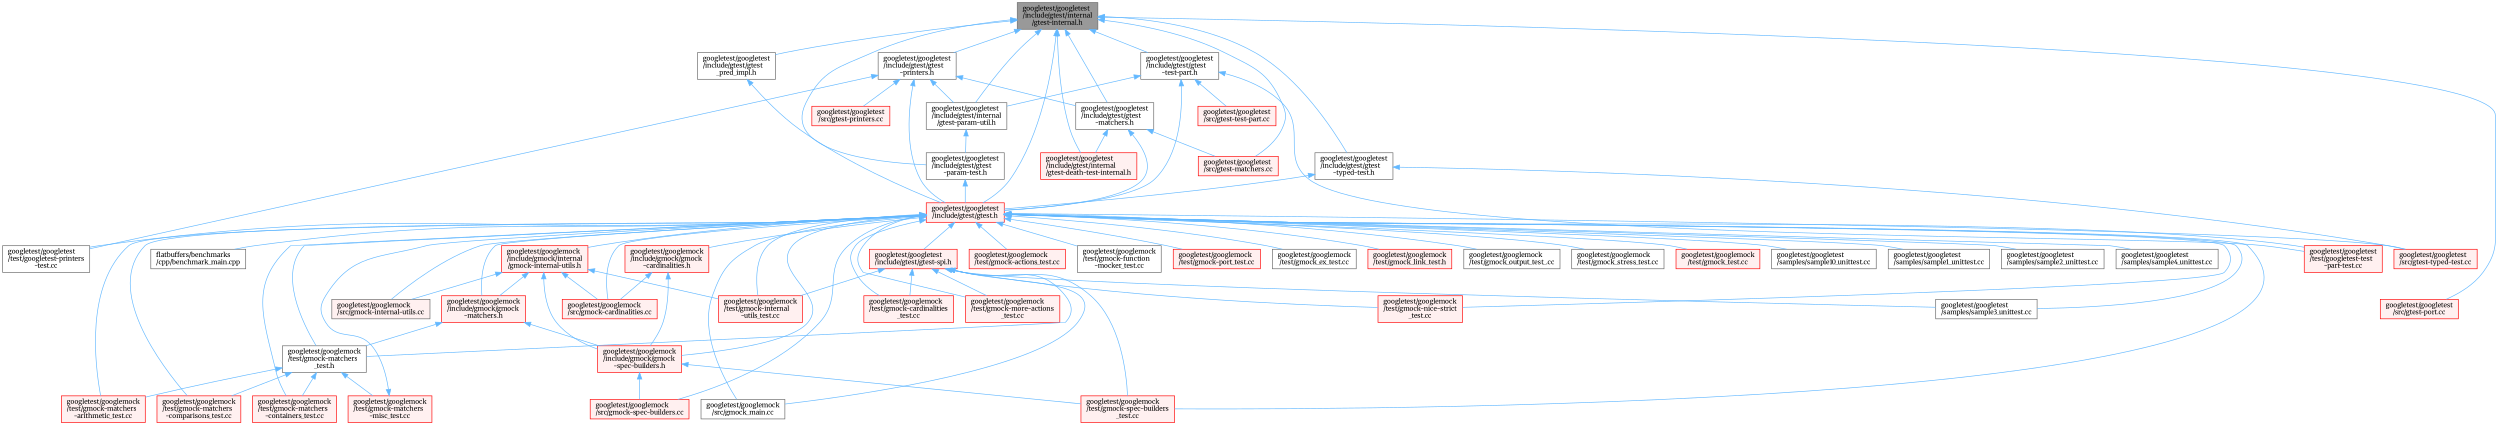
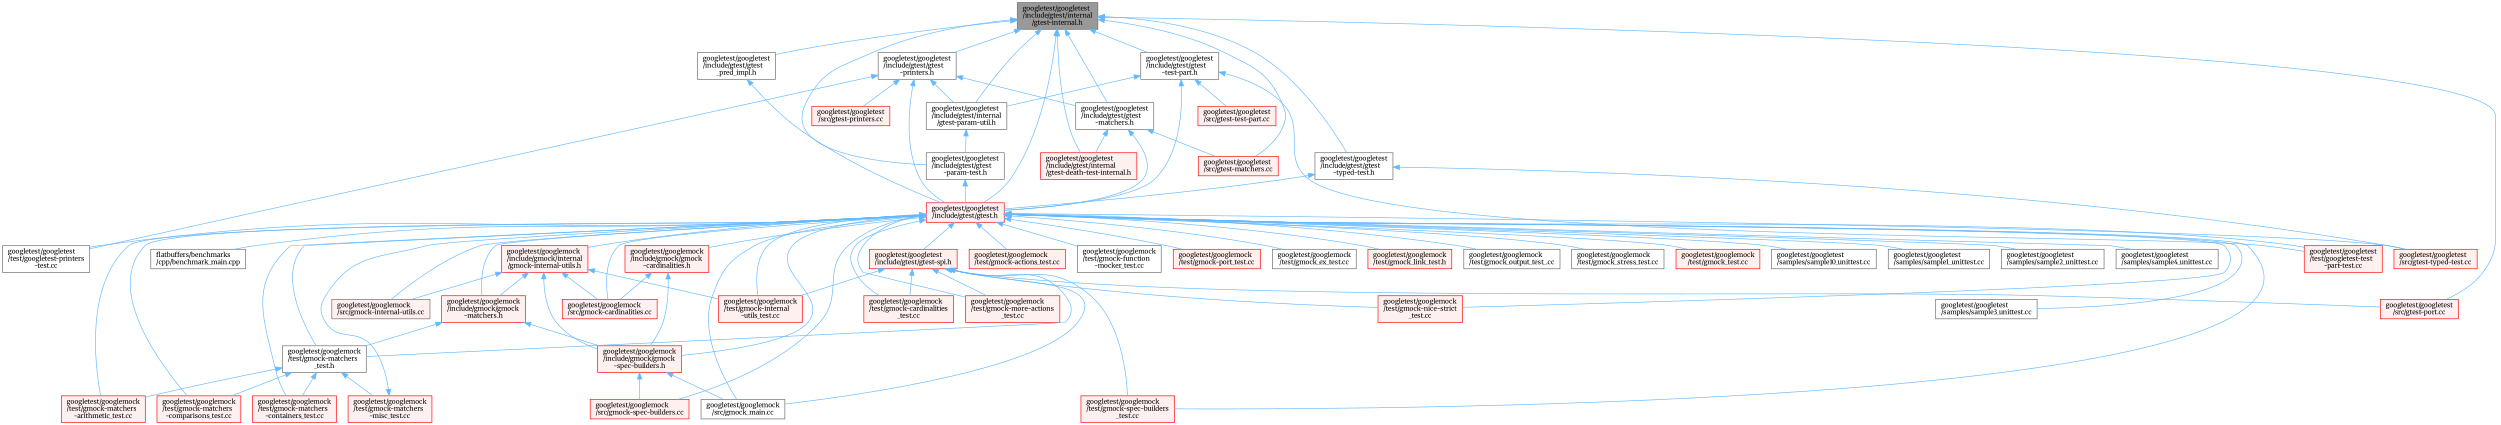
(1443, 294) -> (1665, 294)
(885, 384) -> (698, 387)
